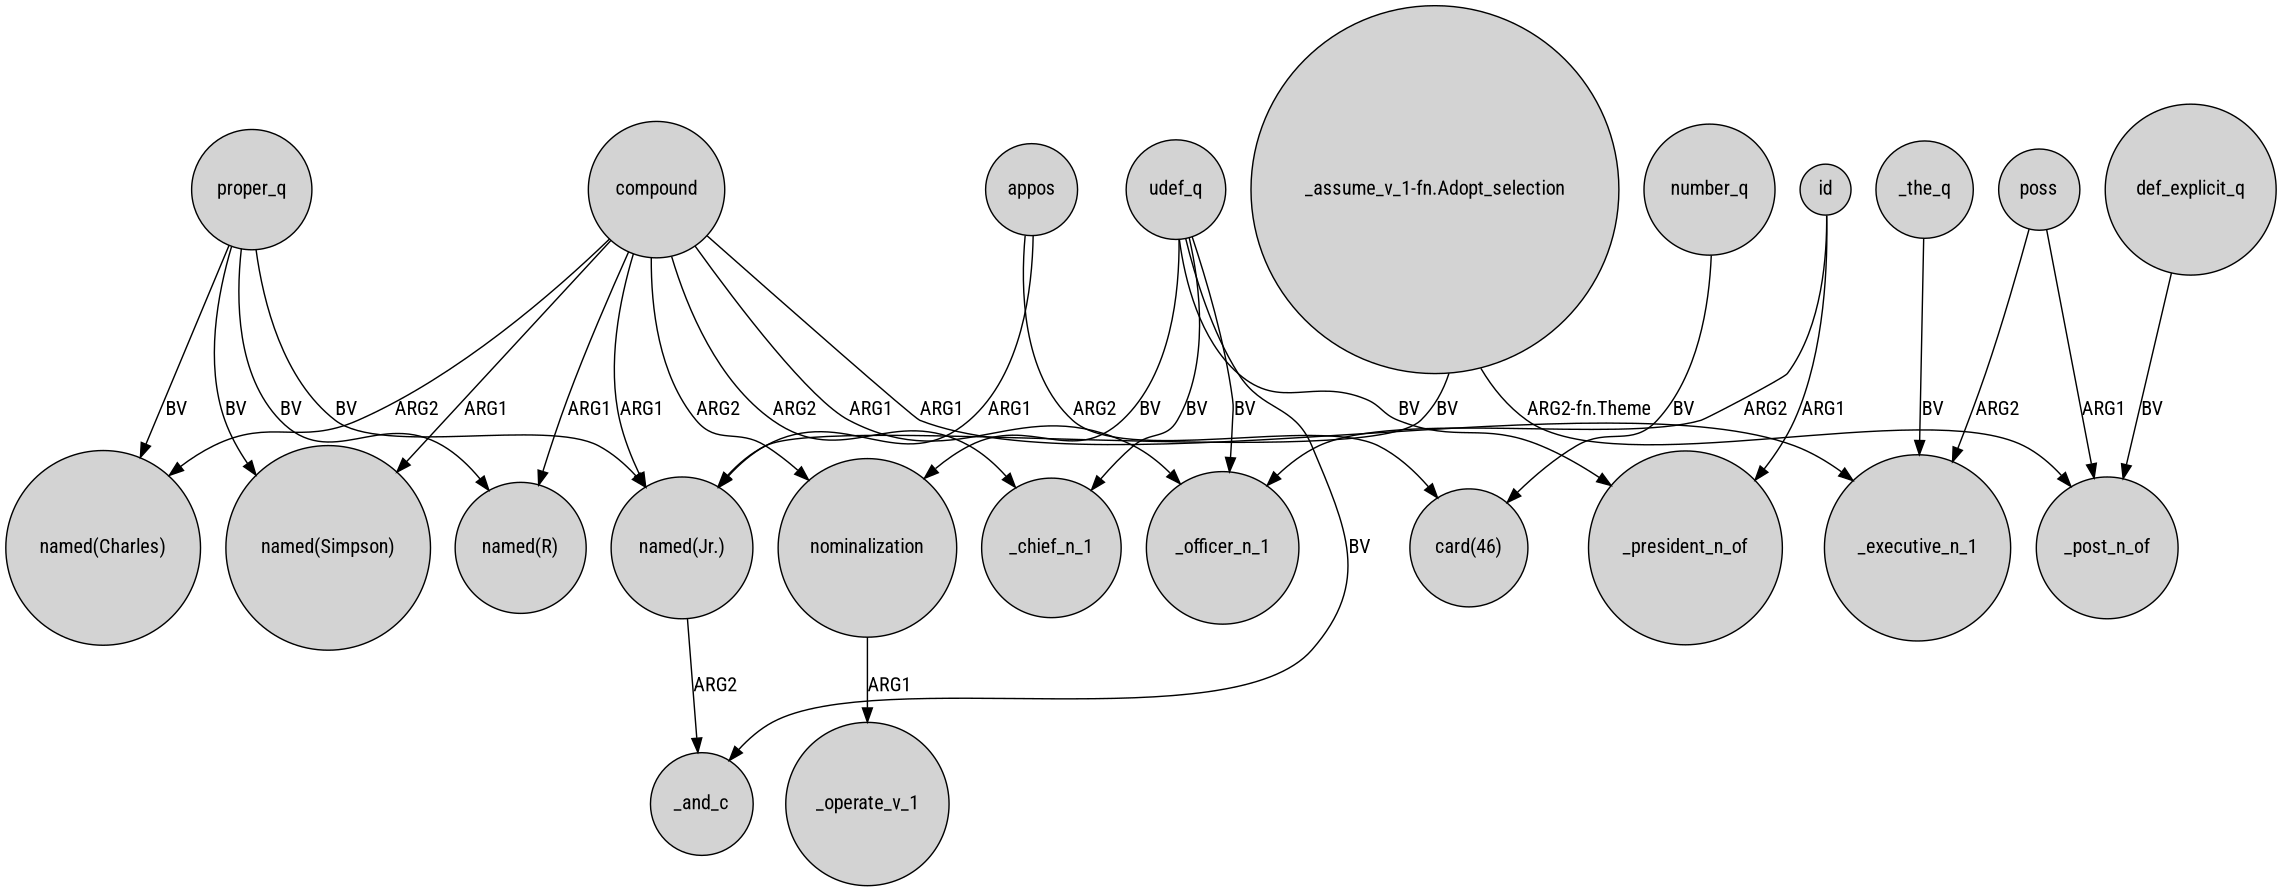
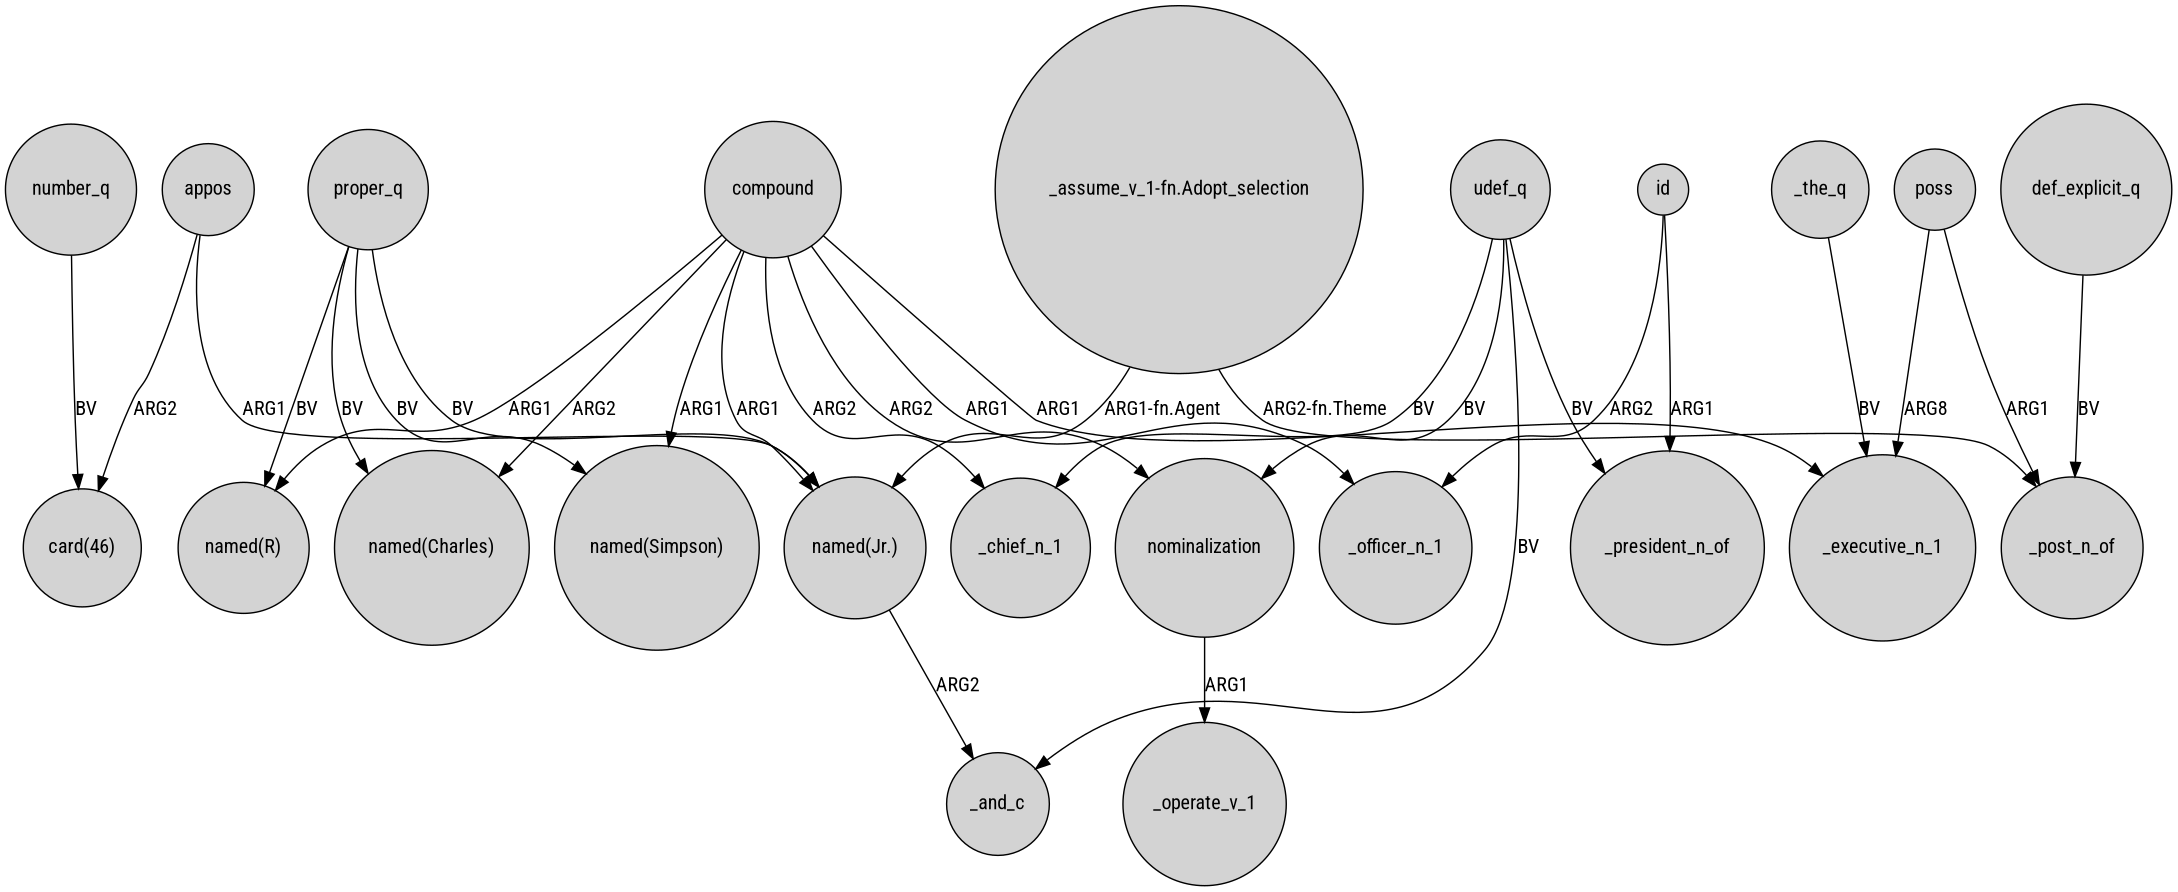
(1229, 379) -> none
(1448, 410) -> (1163, 410)
(1998, 410) -> (1926, 410)
